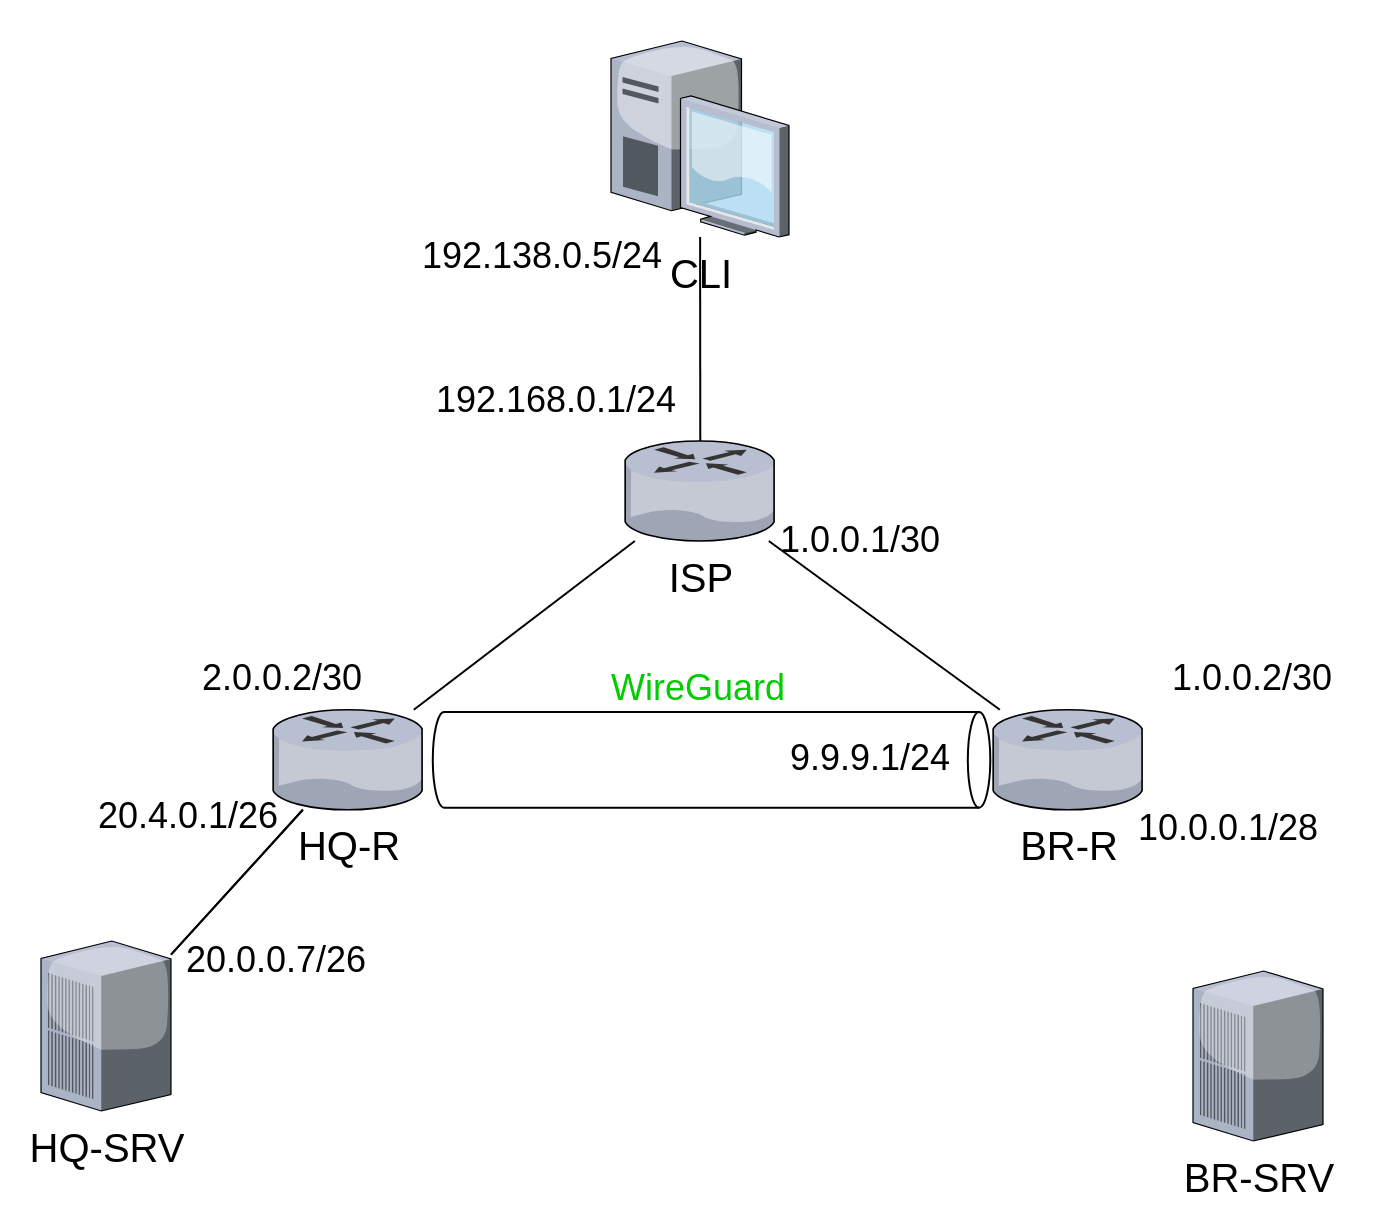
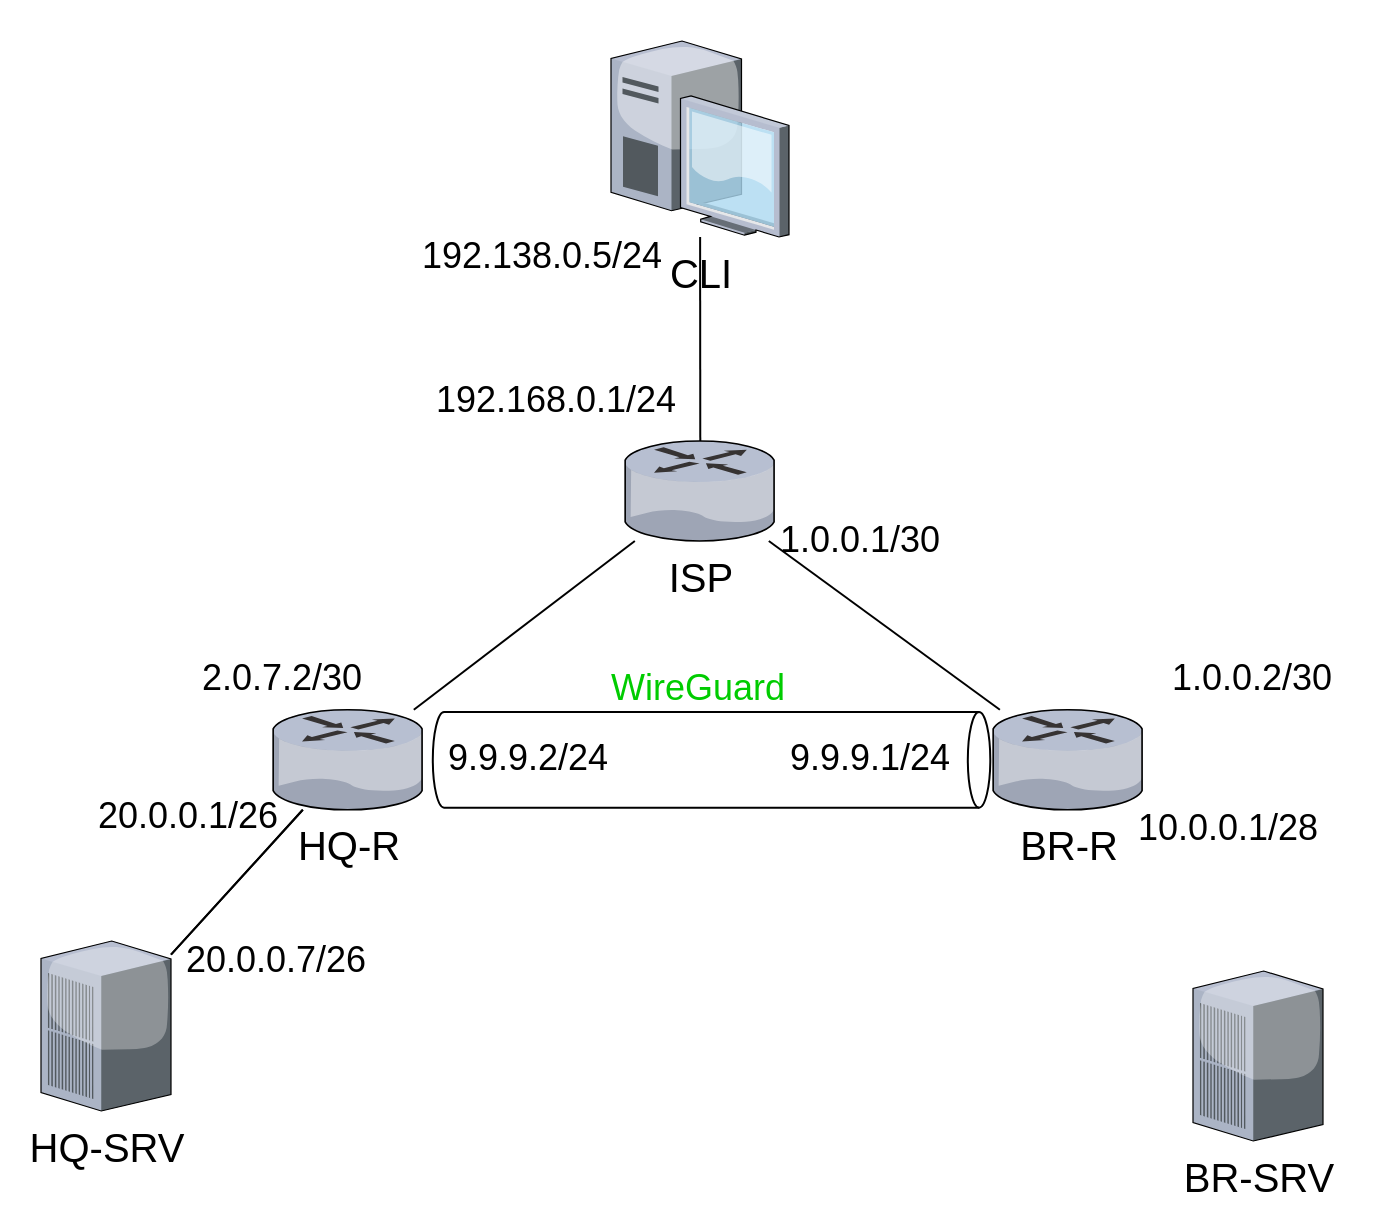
(283, 679) -> (283, 679)
none -> (529, 760)
(189, 817) -> (189, 817)
